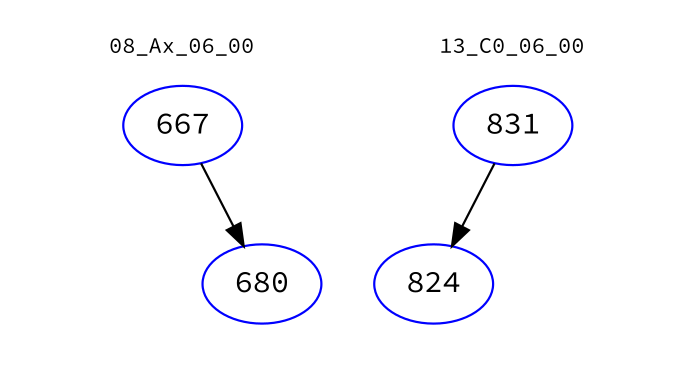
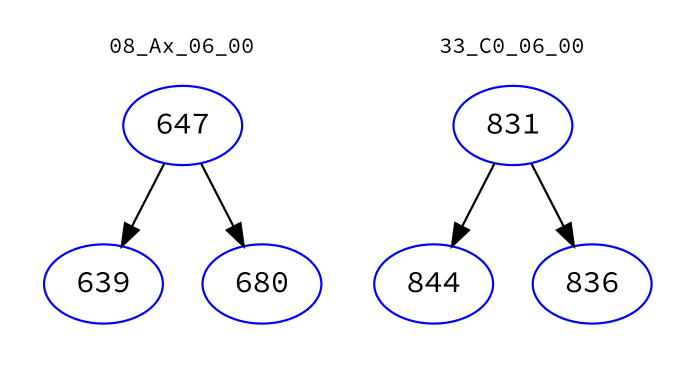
(513, 47) -> (513, 47)
(183, 125) -> (183, 125)
none -> (103, 284)
(434, 284) -> (434, 284)
none -> (592, 284)
